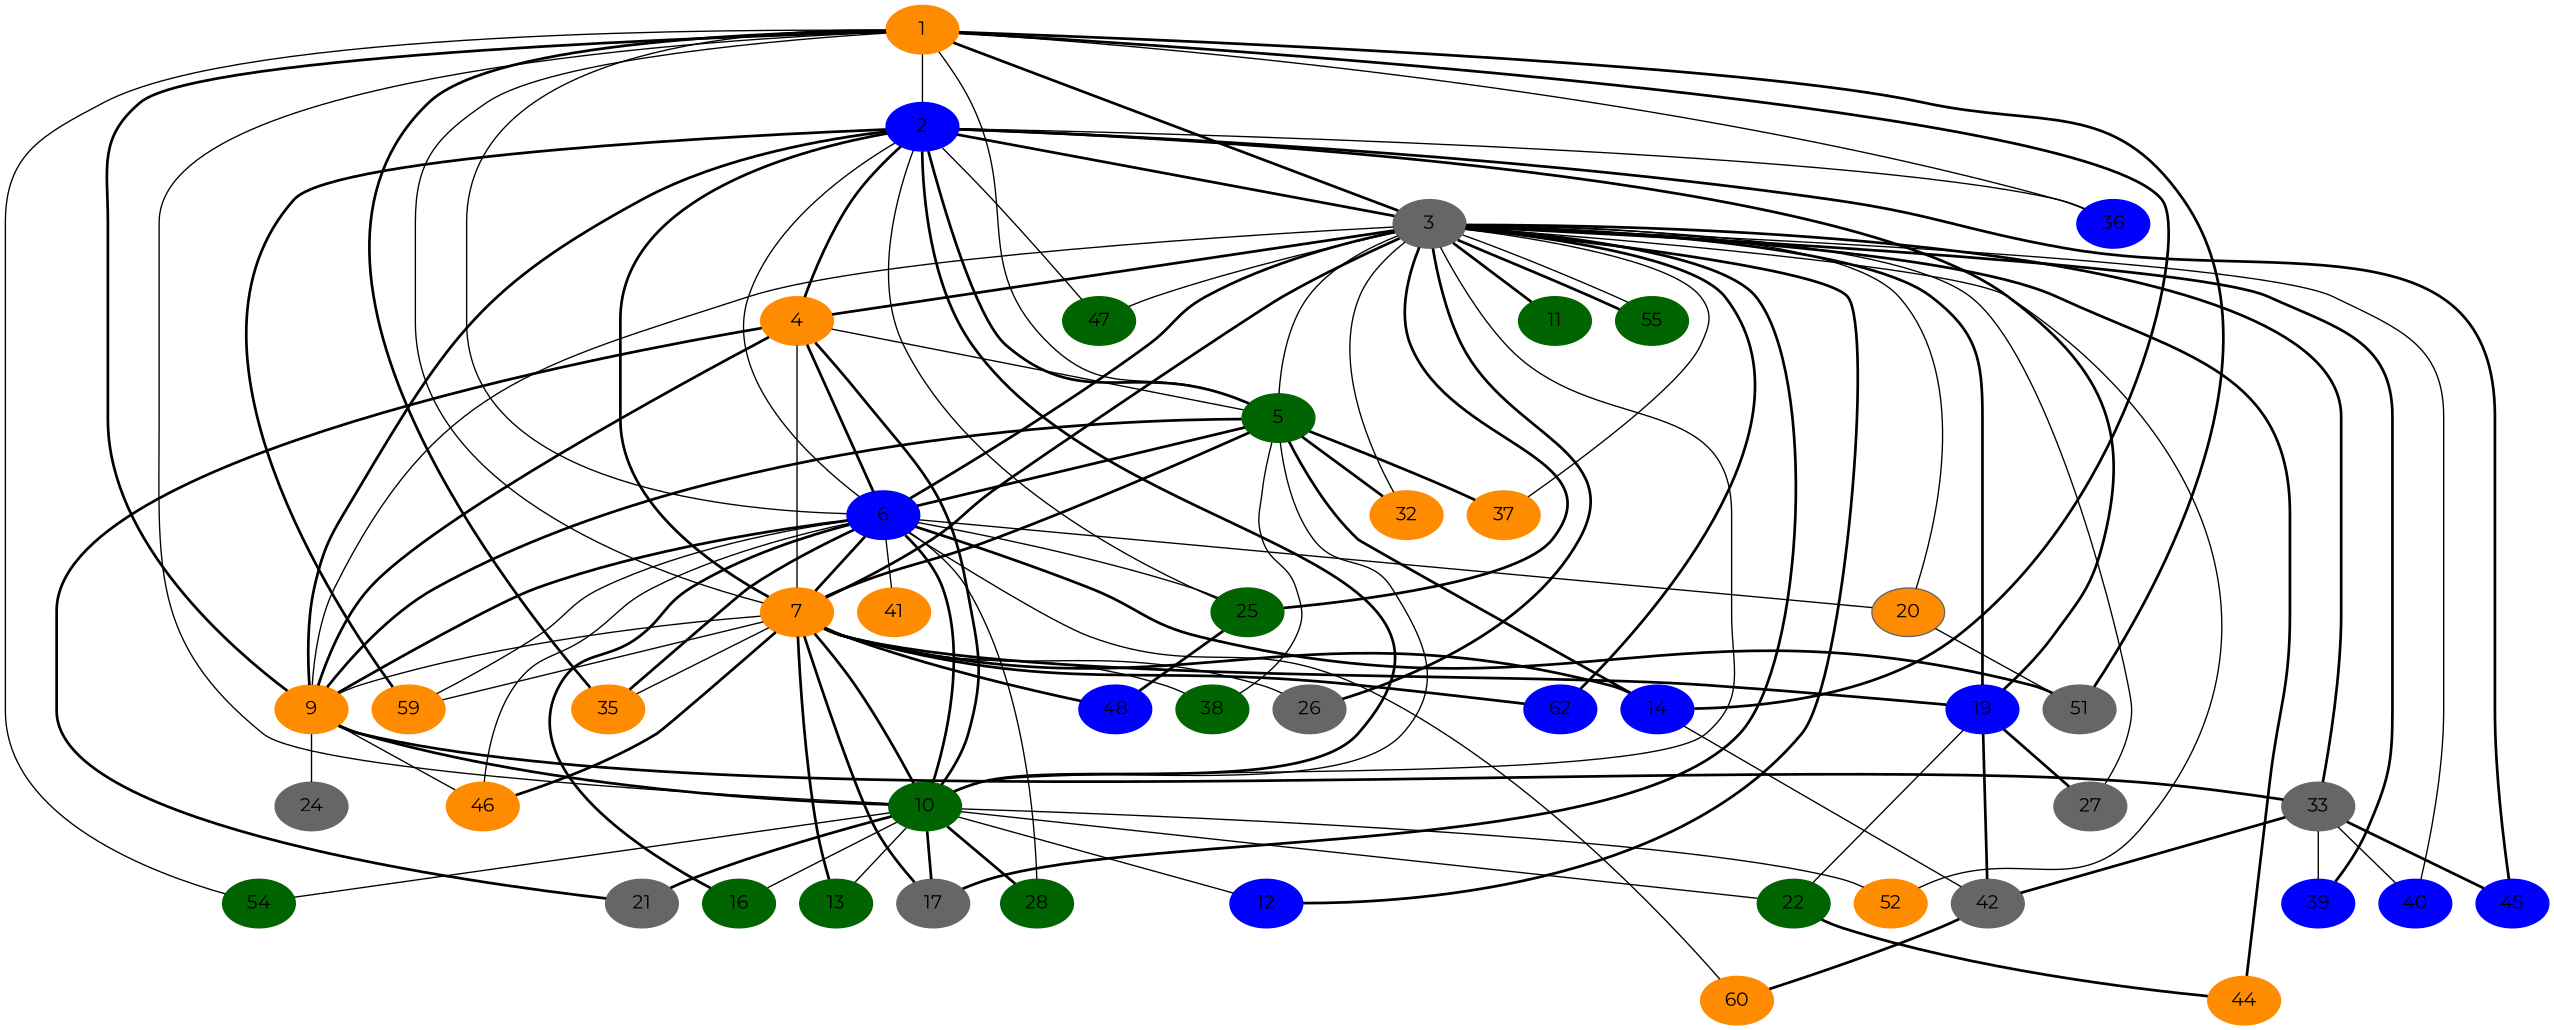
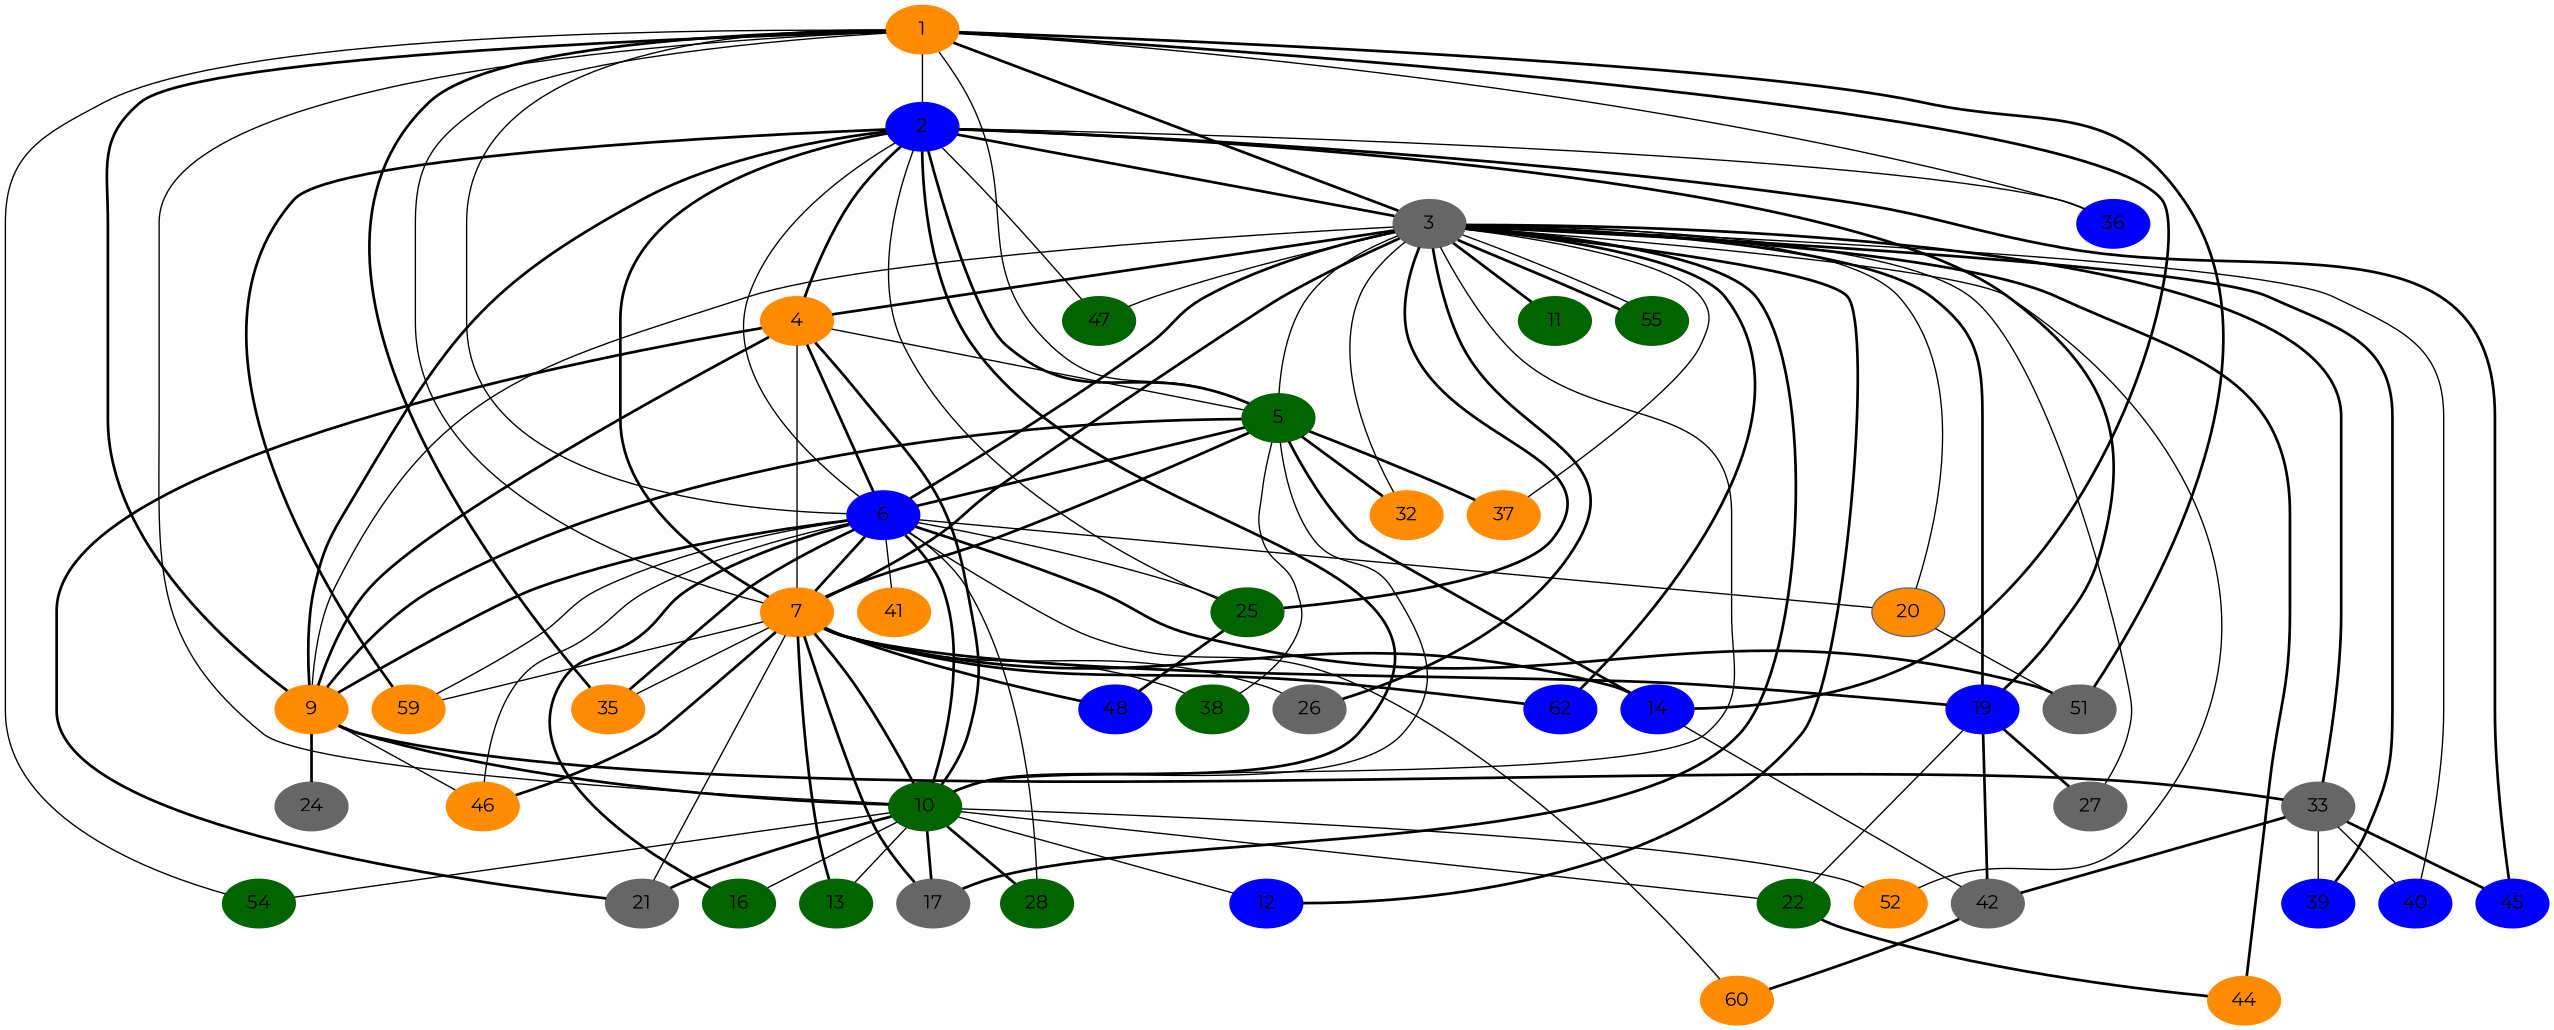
(569, 639) -> (720, 758)
(312, 759) -> (312, 759)
